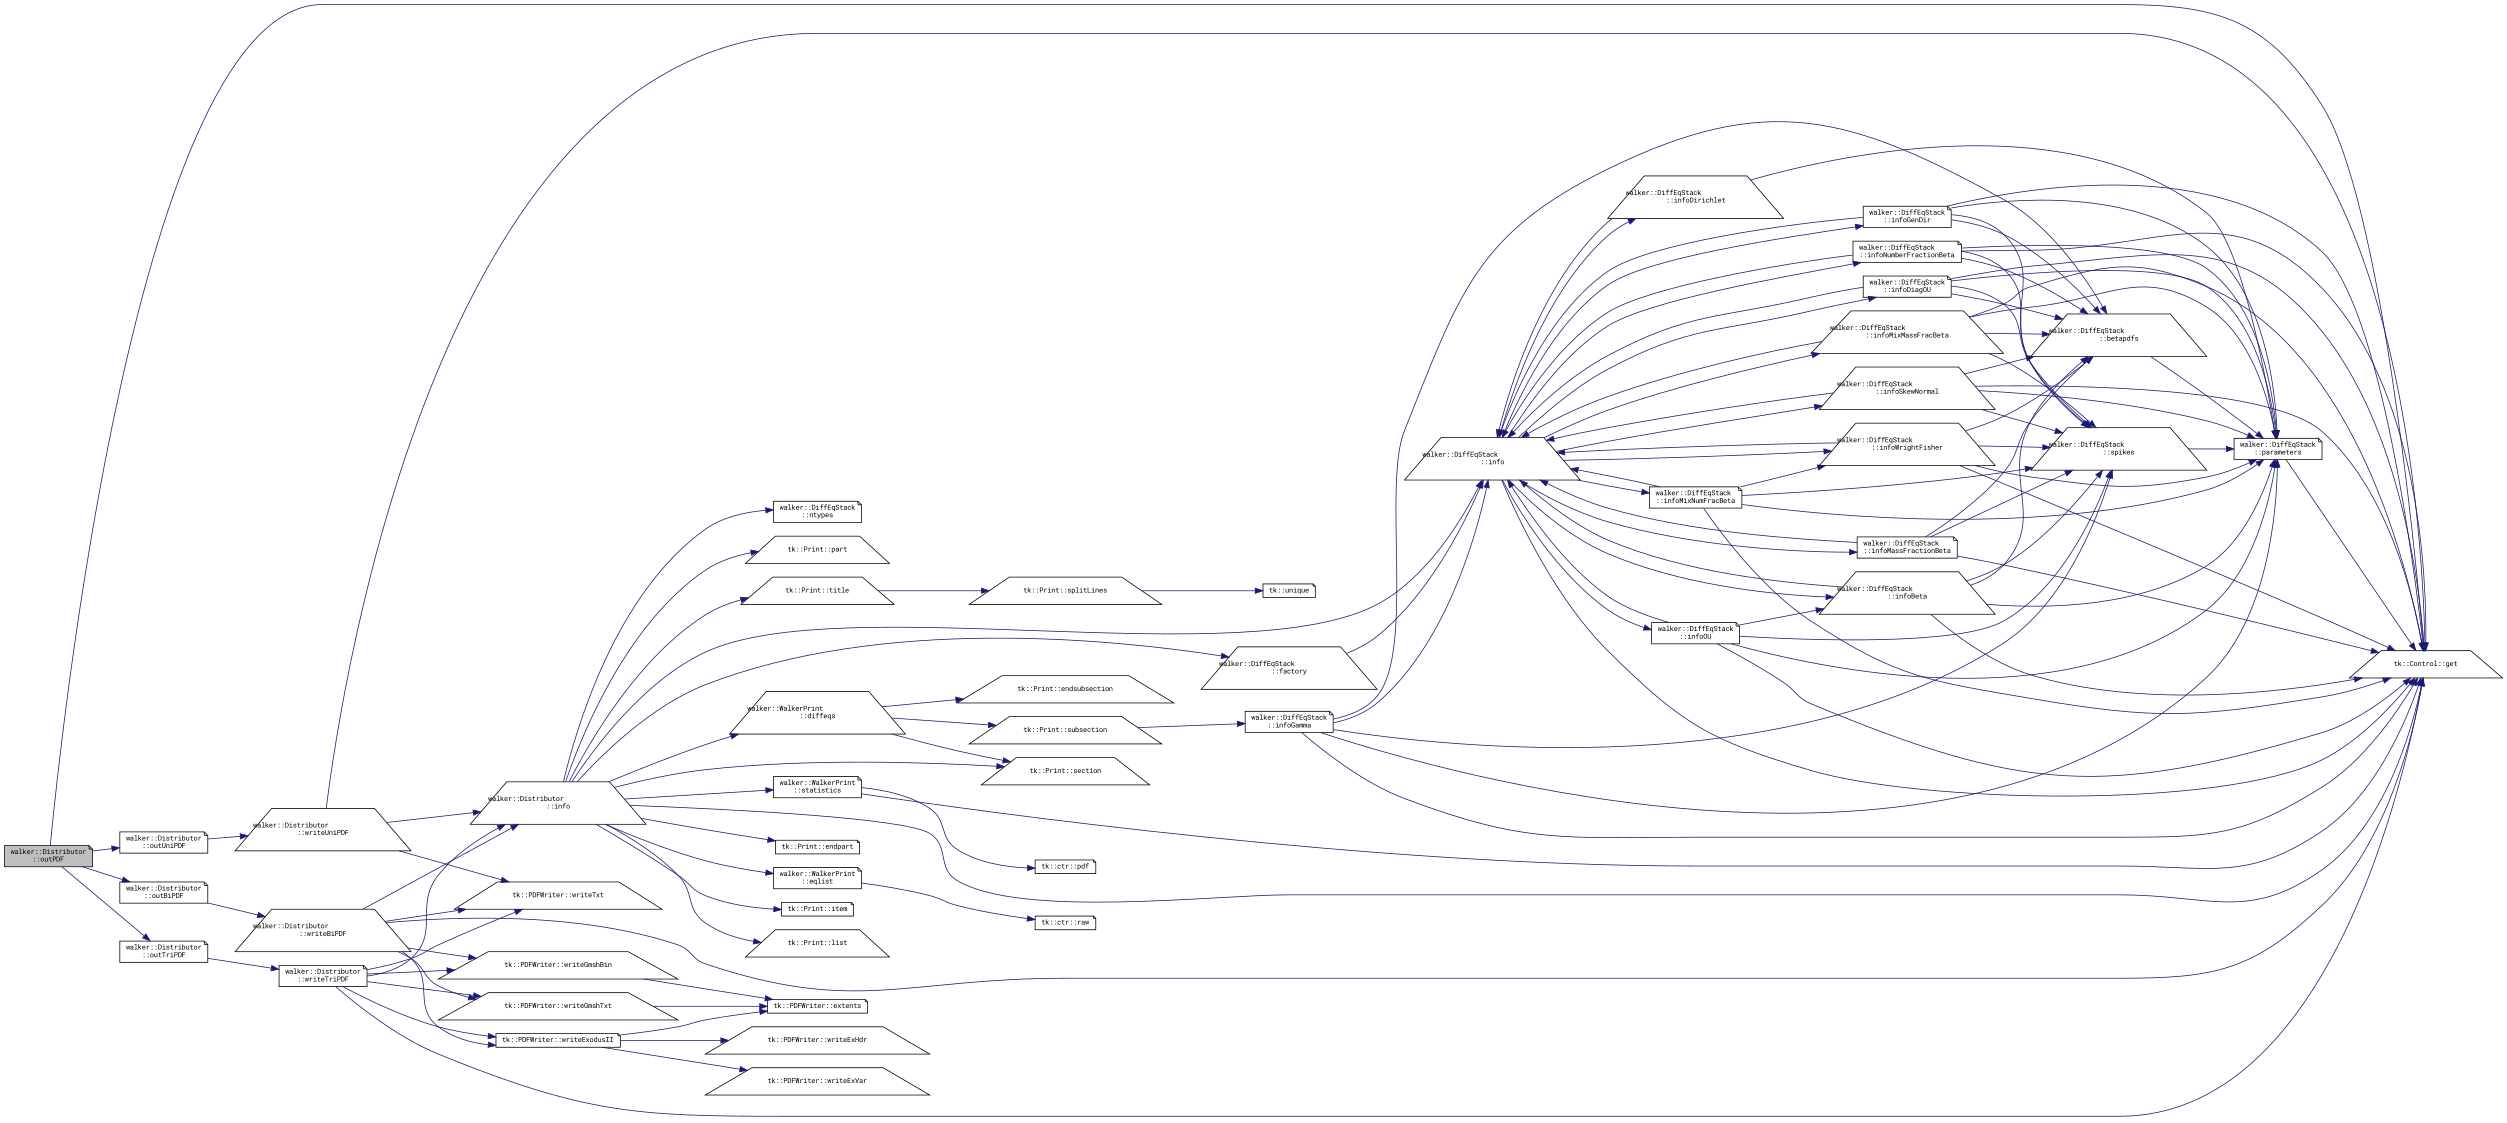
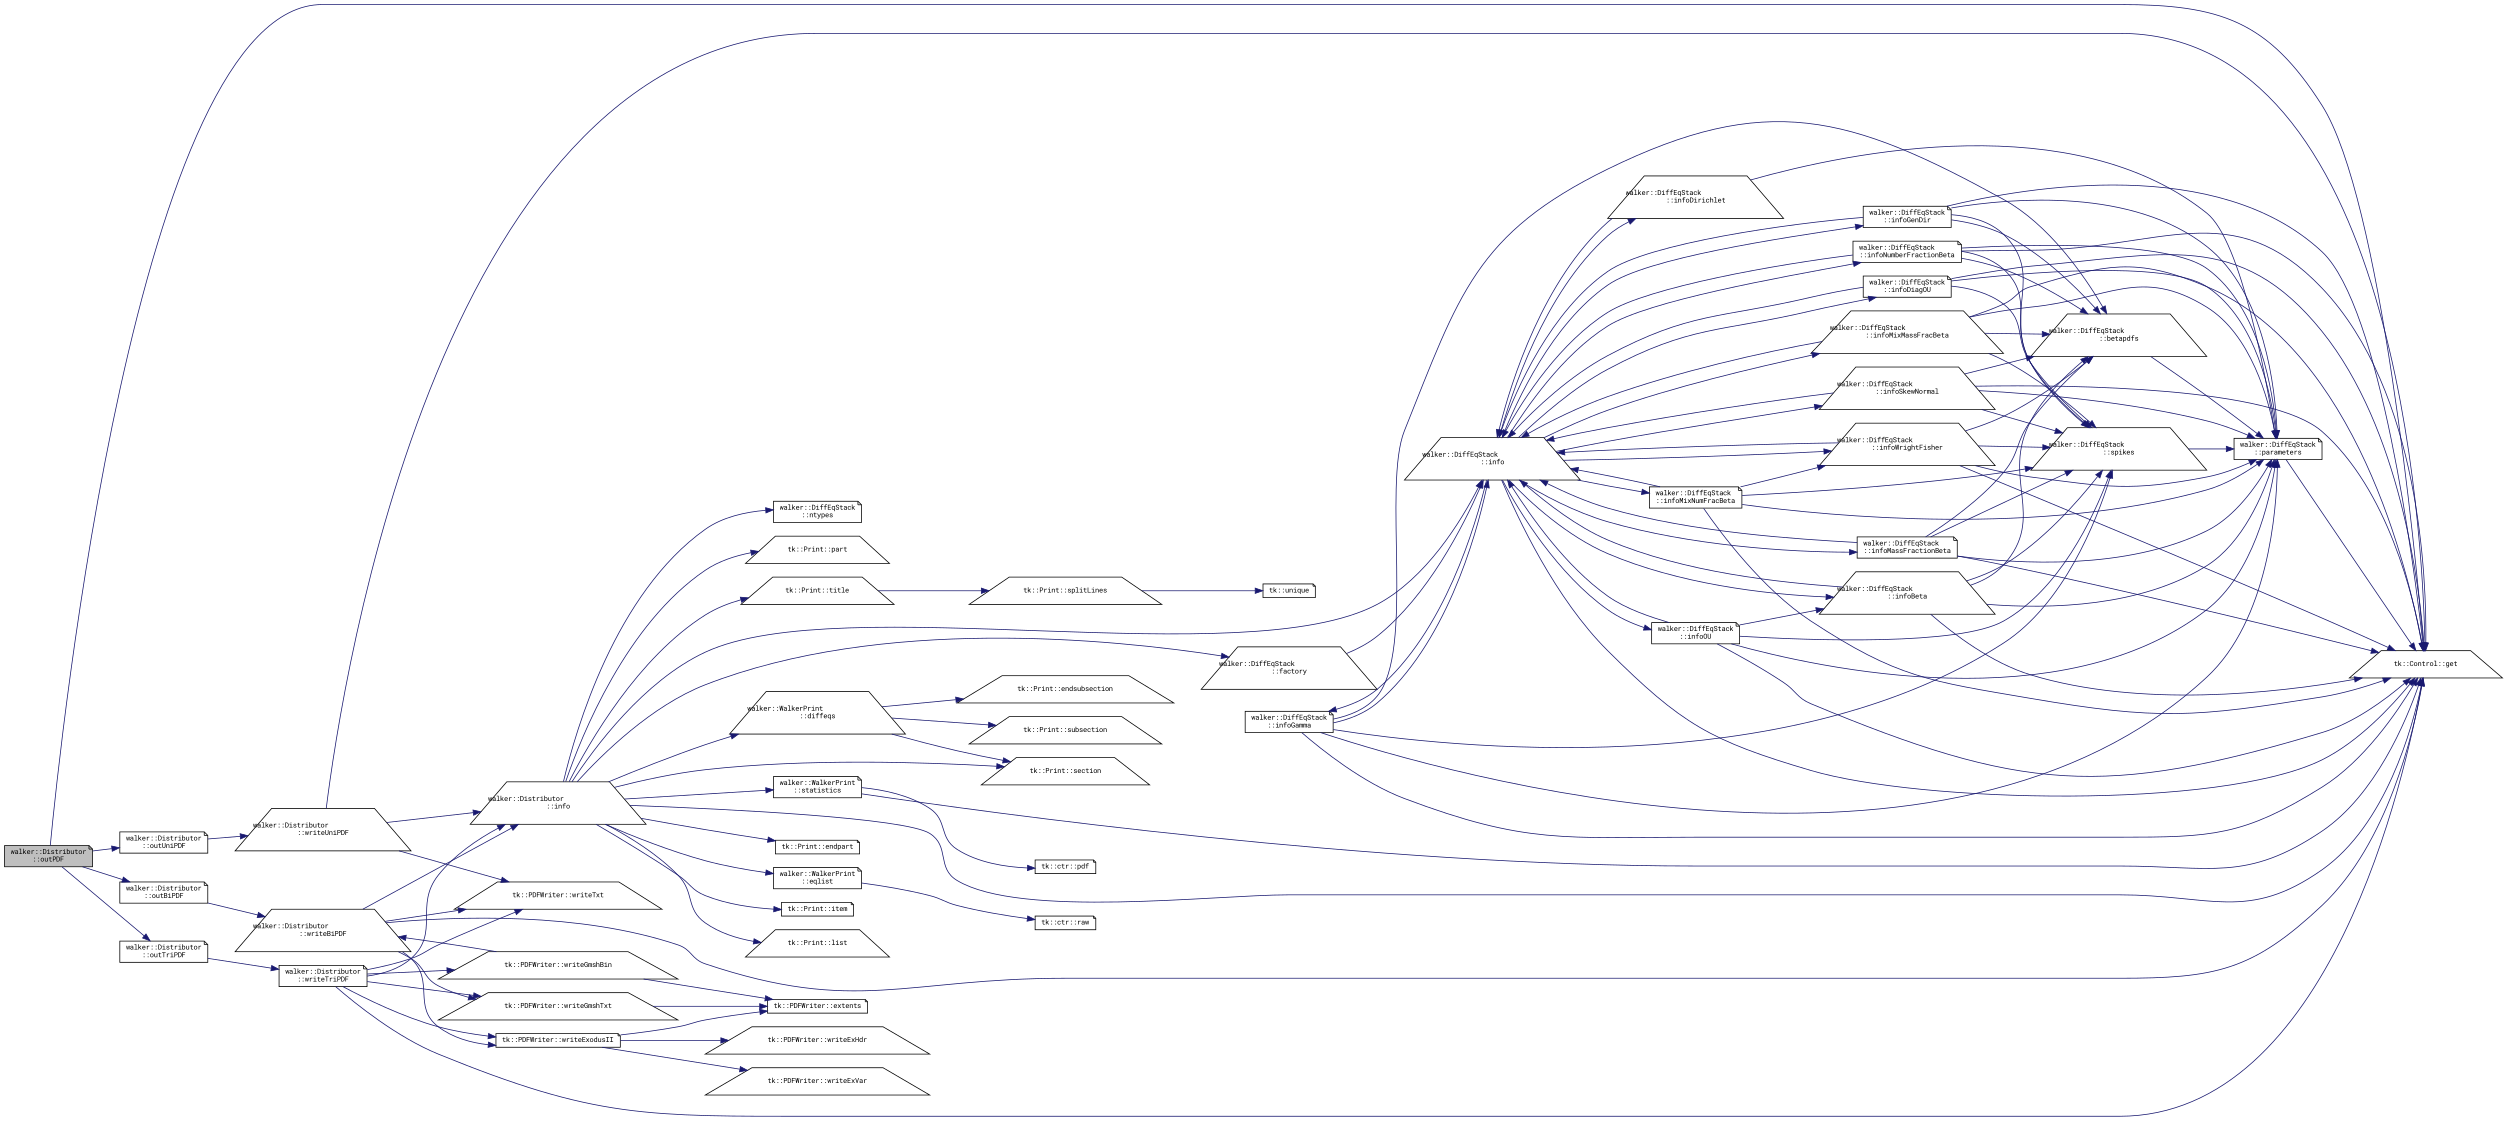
(1988, 301) -> none
none -> (2129, 555)
(1188, 726) -> (1436, 613)
(438, 953) -> (451, 944)
